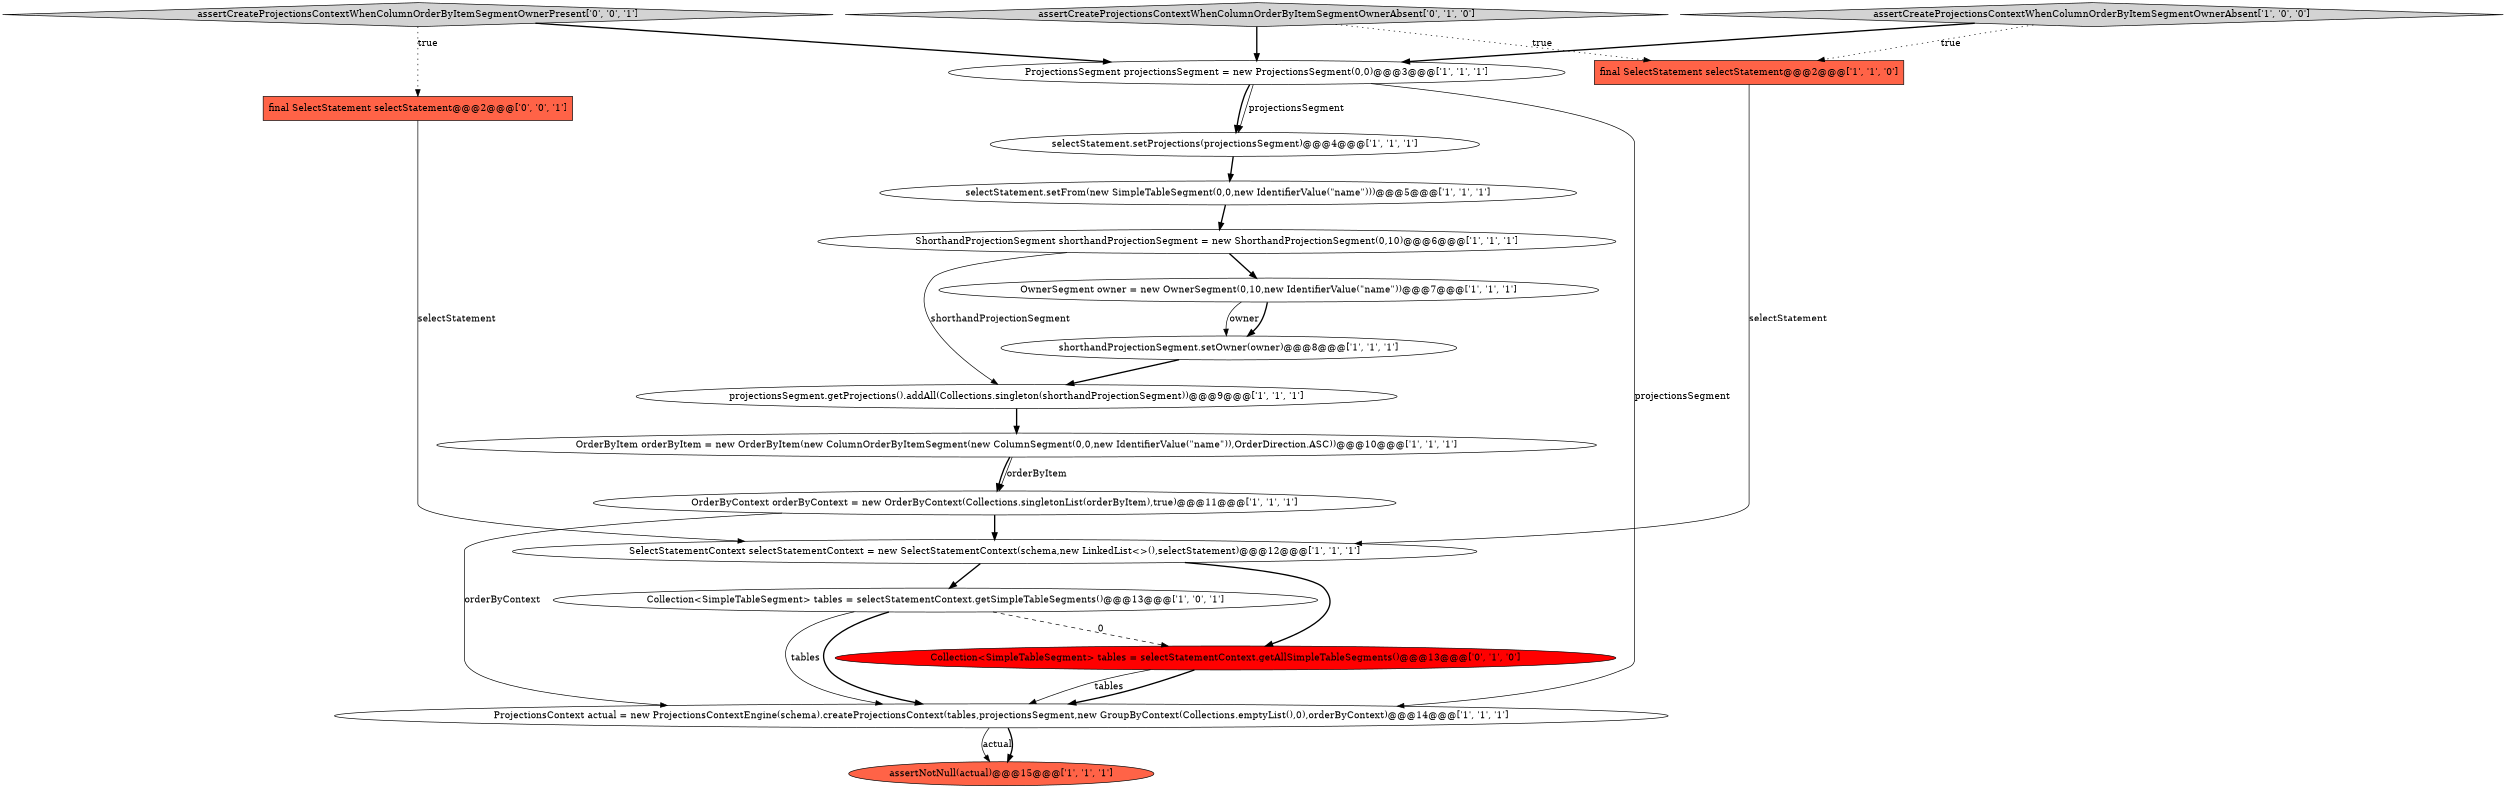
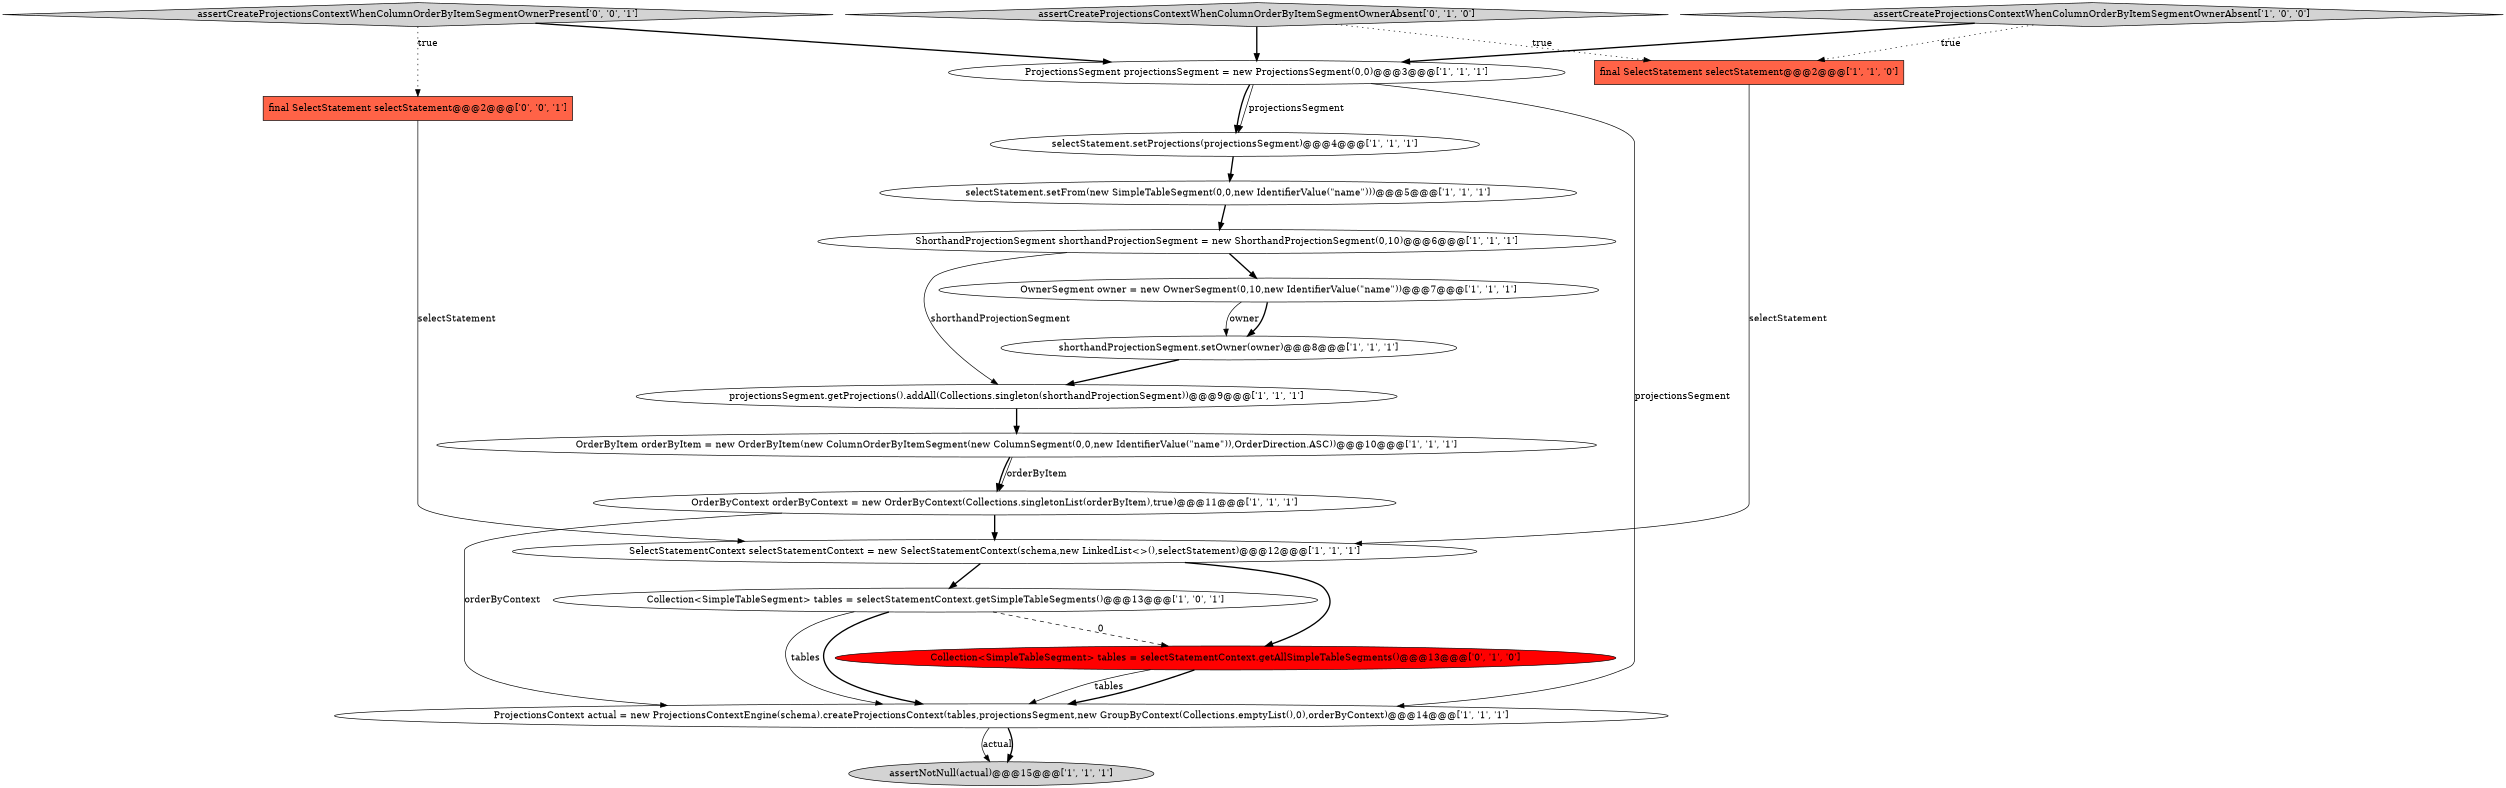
(1001, 774) -> (1001, 774)
